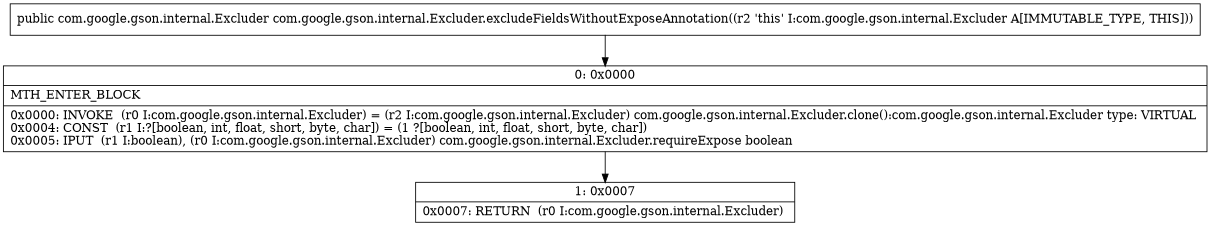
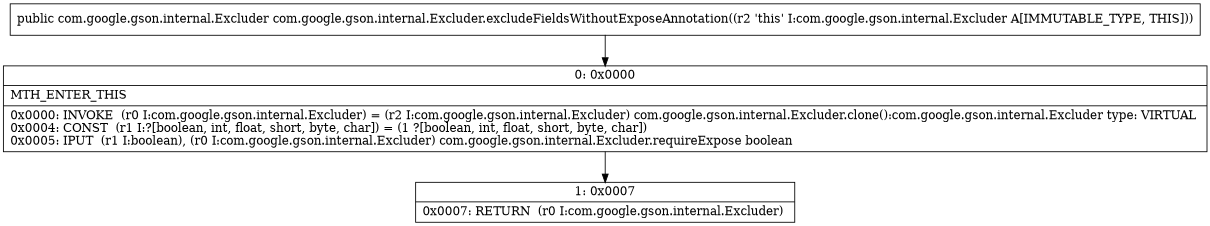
(76, 95) -> (69, 95)
